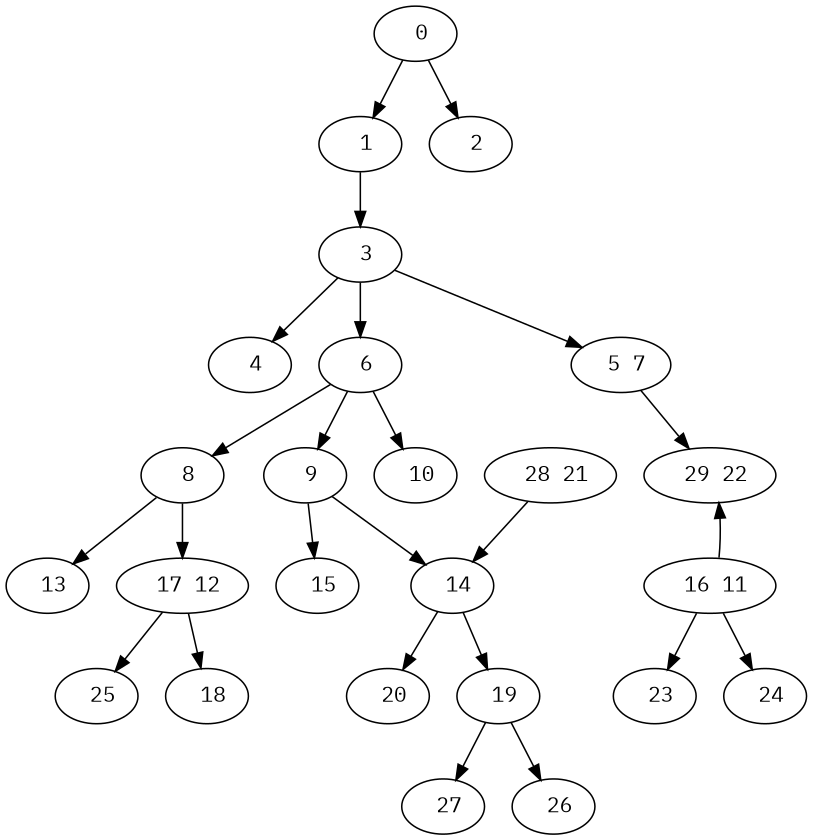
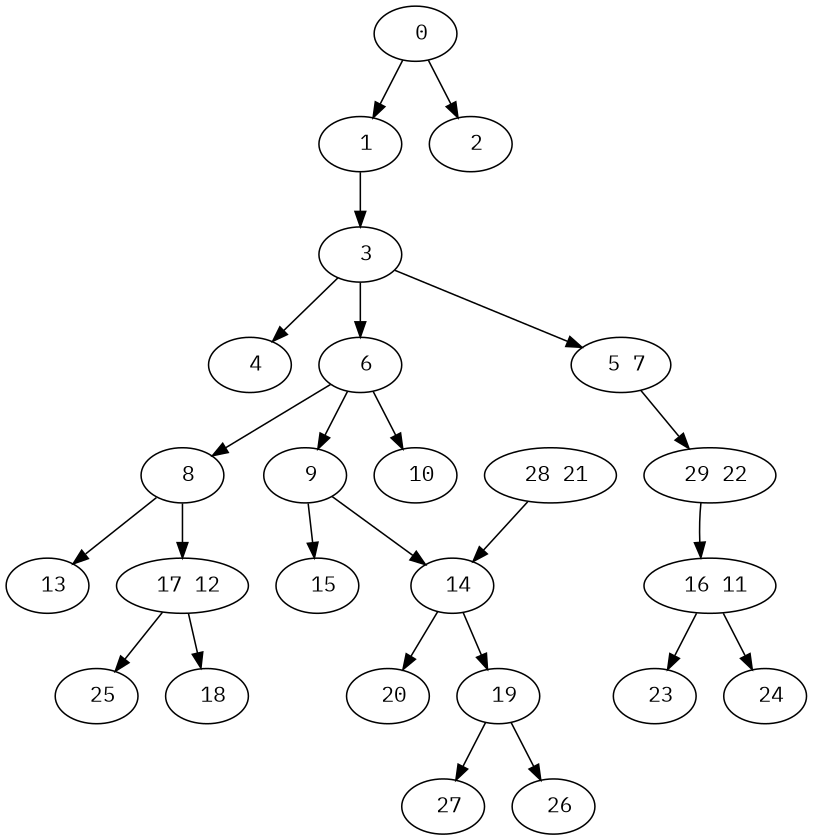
(720, 538) -> (700, 523)
